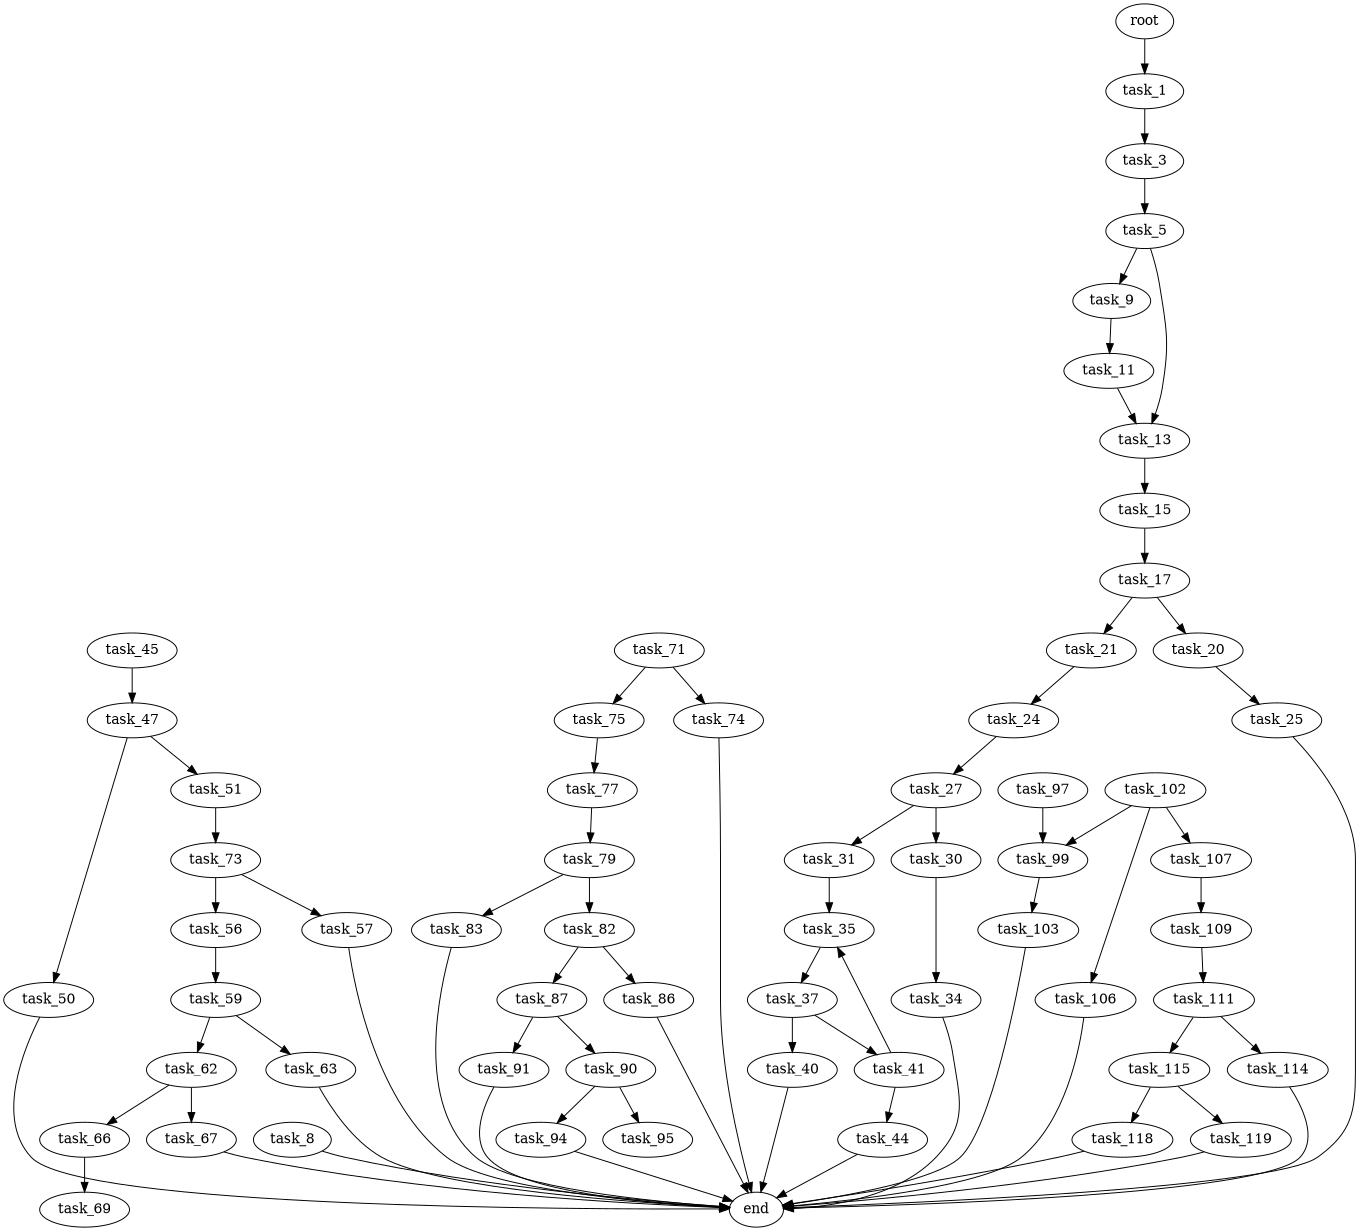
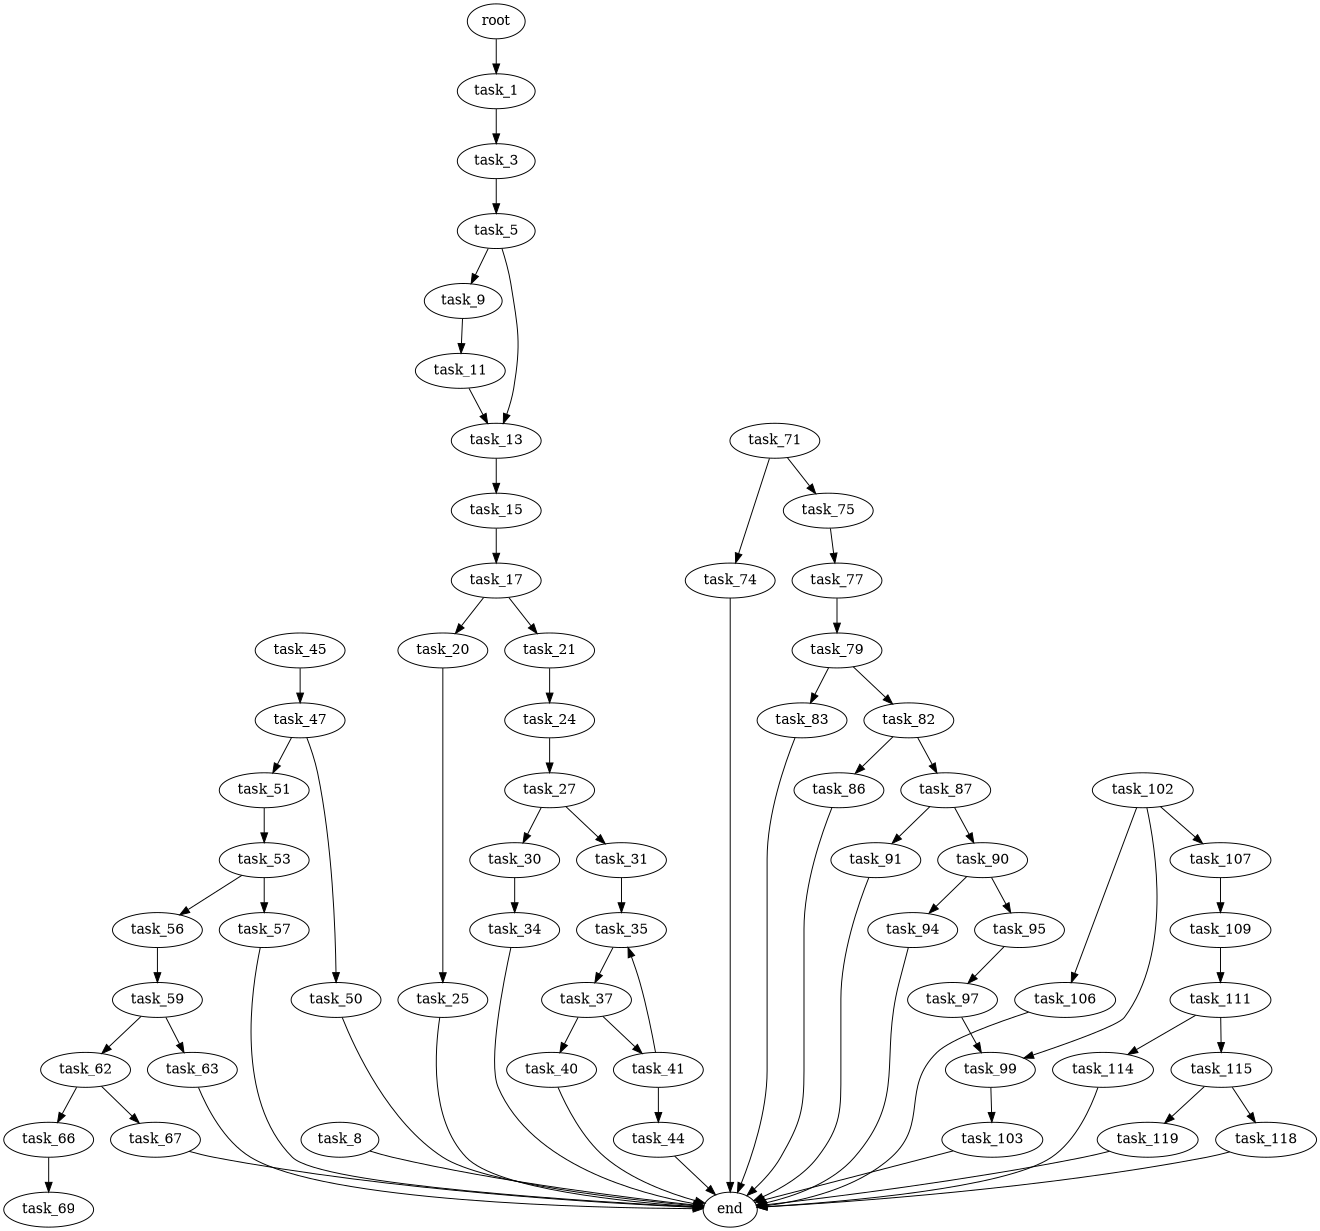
(216, 860) -> (264, 860)
none -> (989, 962)
